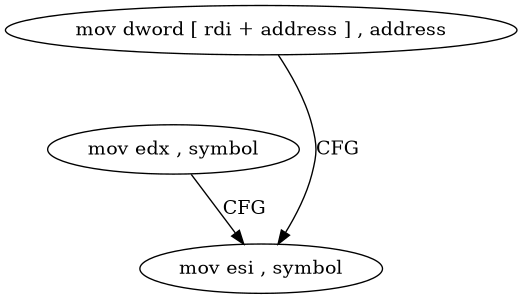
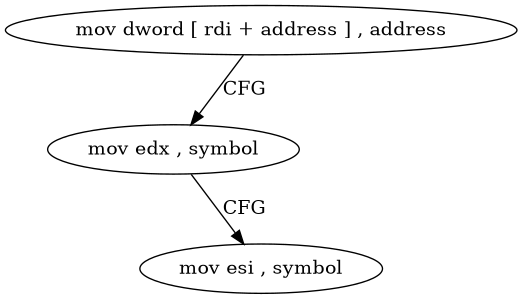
(316, 143) -> (221, 84)
